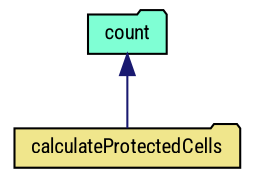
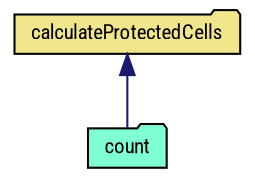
(127, 102) -> (127, 102)
